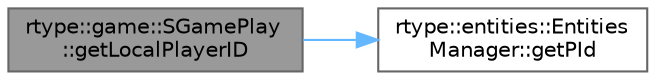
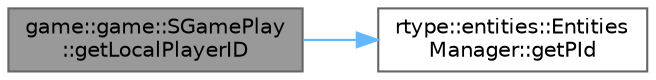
(156, 40) -> (156, 40)
